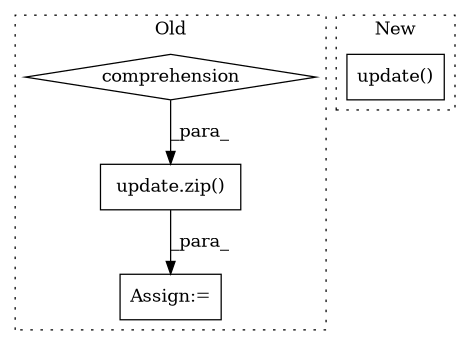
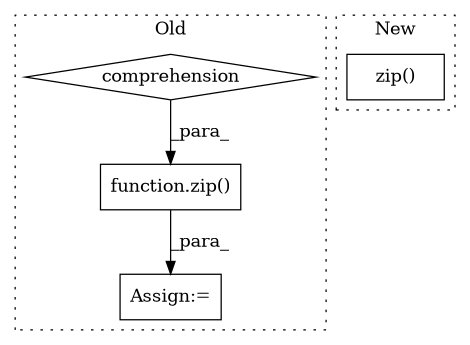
(396, 77) -> (396, 77)
(171, 187) -> (171, 187)
